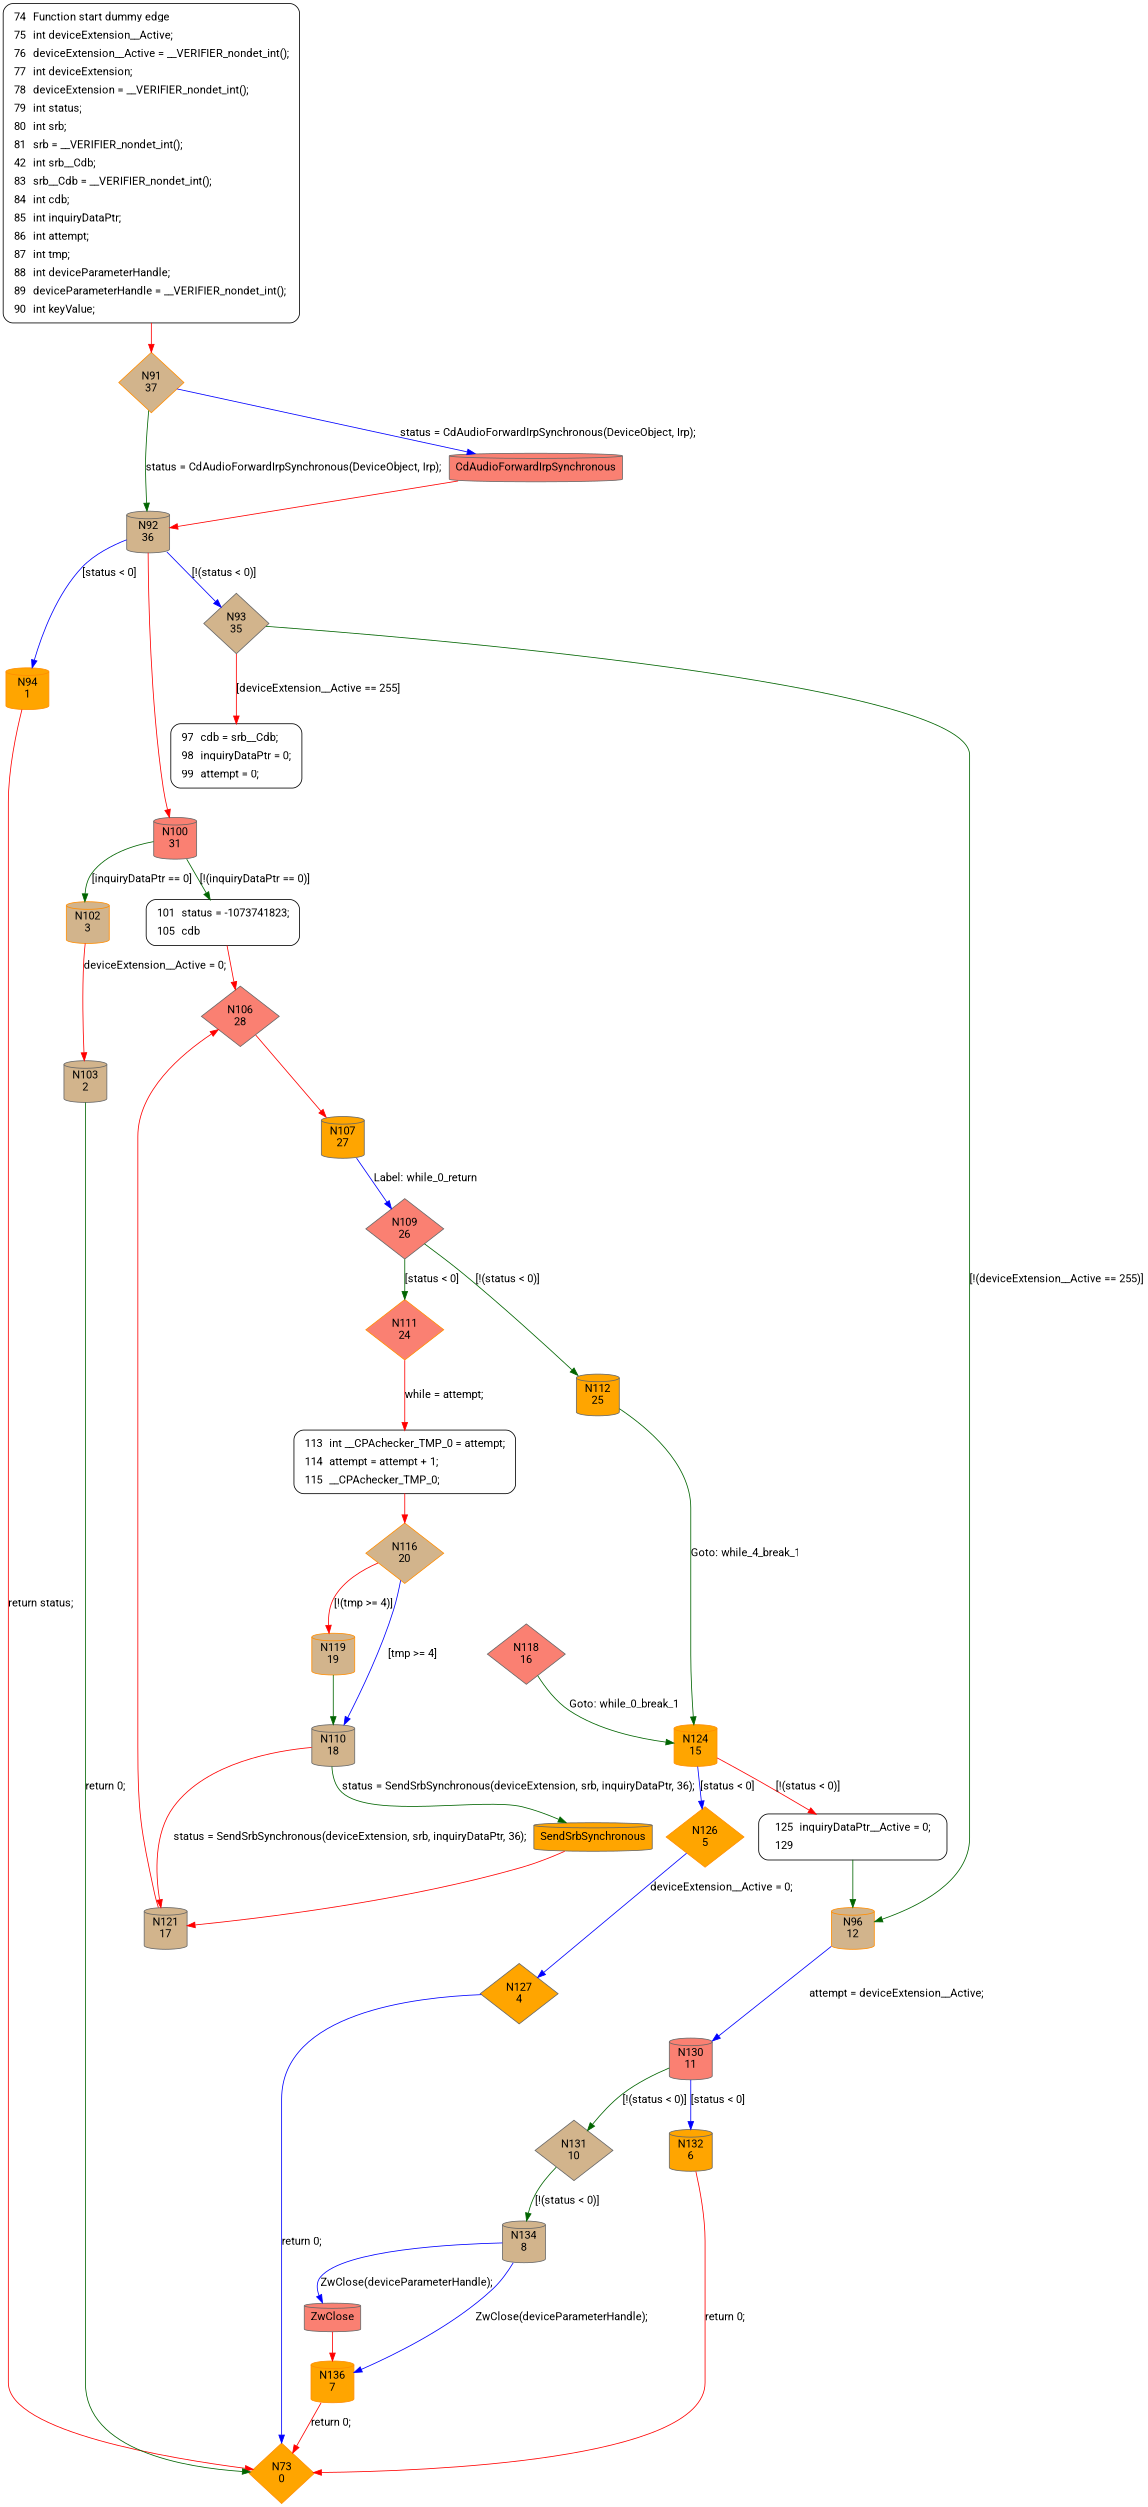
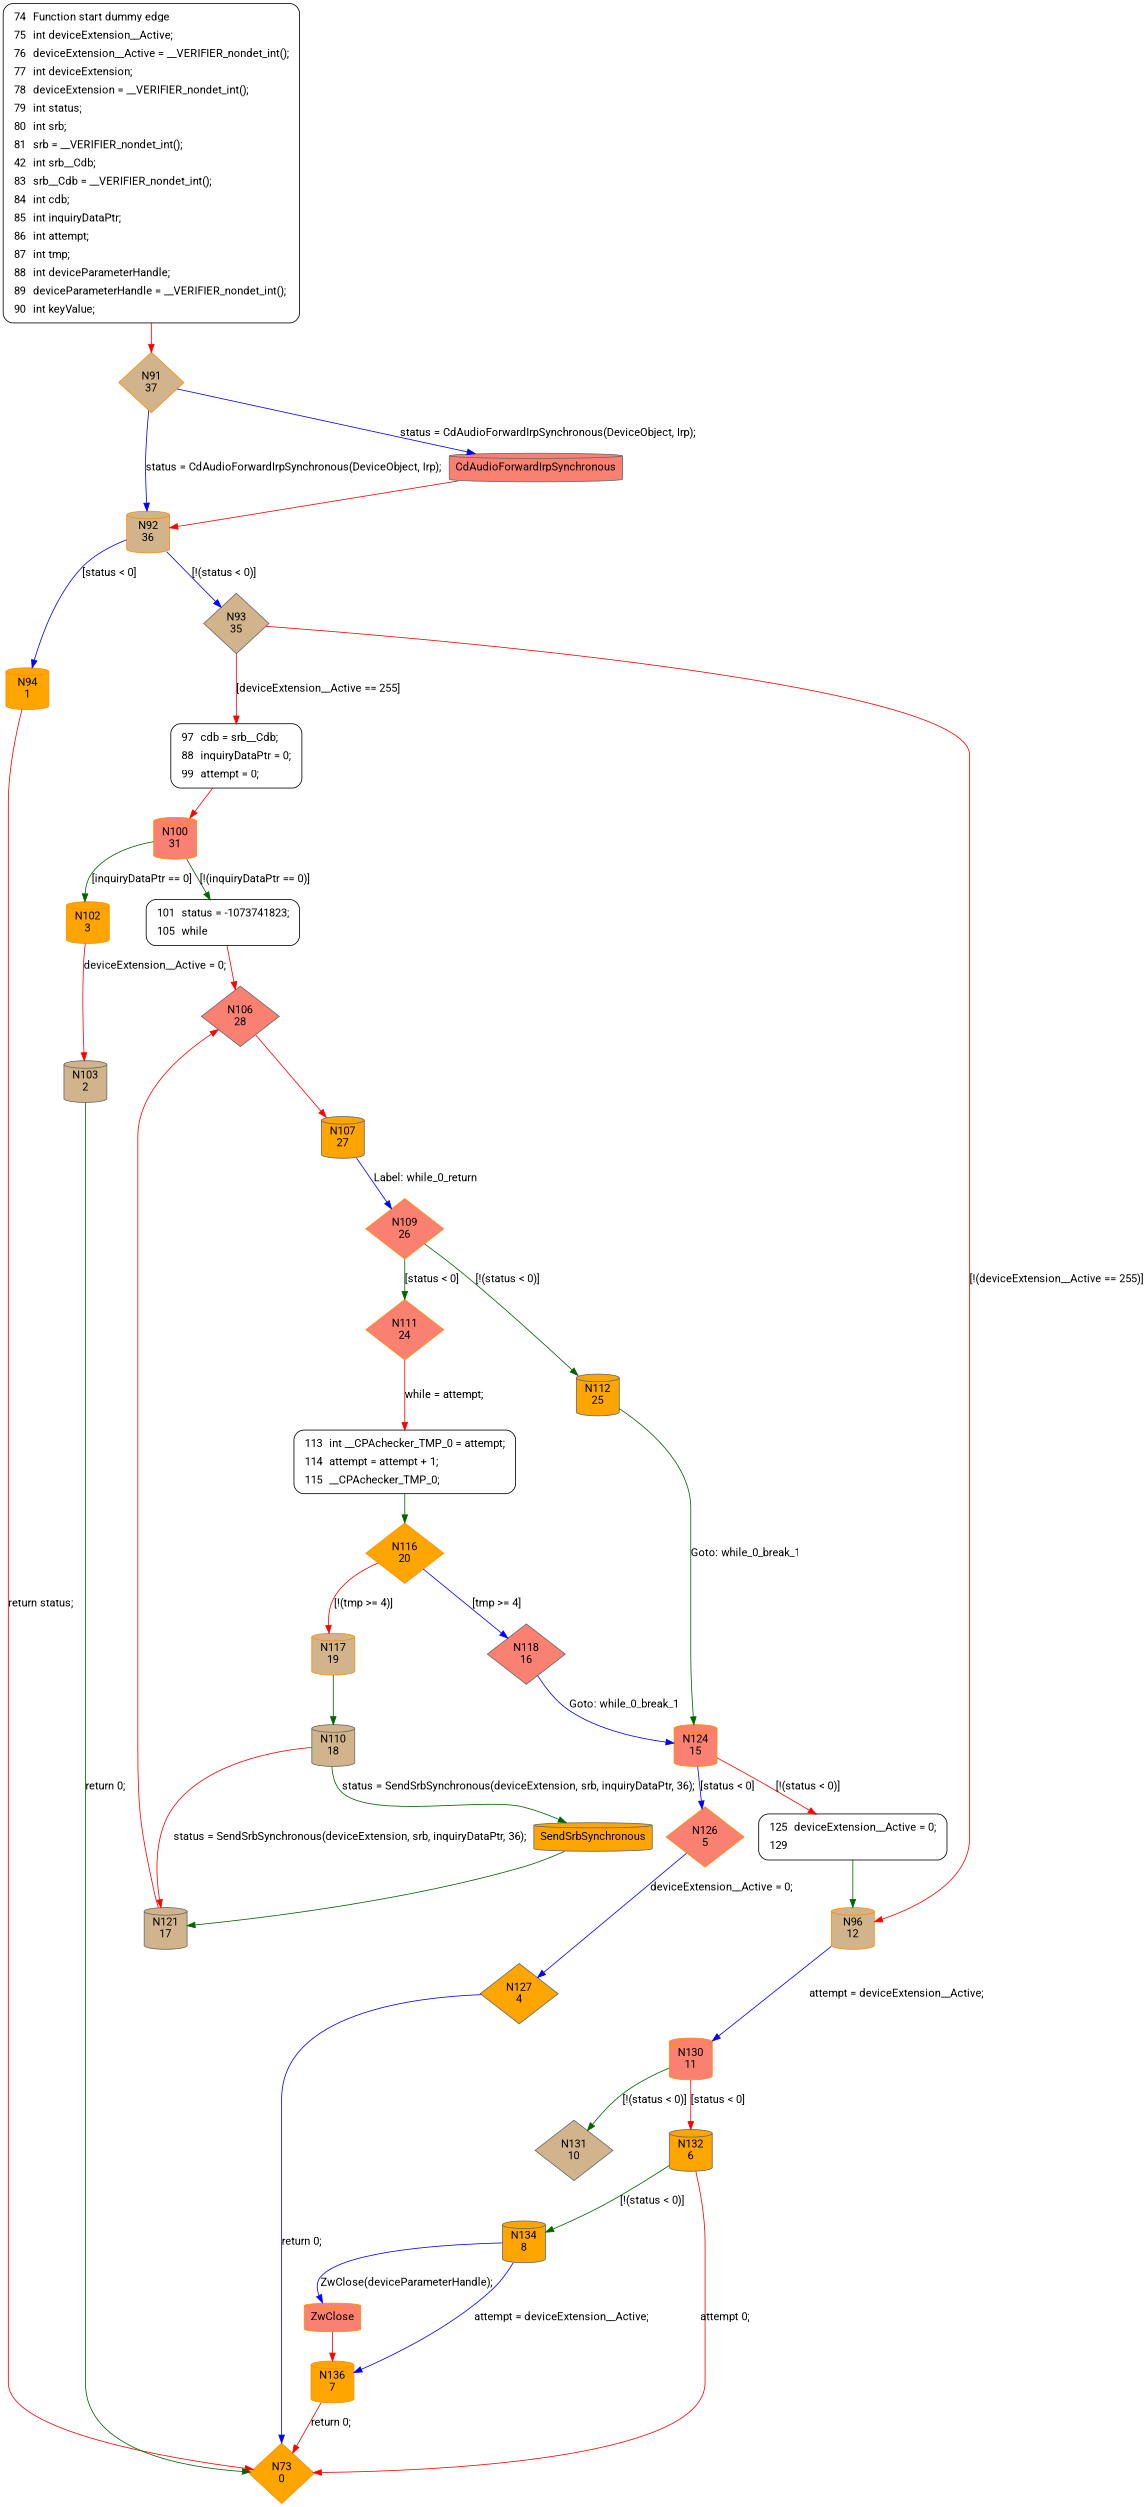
(146, 457) -> (146, 457)
(148, 532) -> (148, 532)
(153, 682) -> (204, 800)
(188, 756) -> (188, 756)
(175, 838) -> (175, 838)
(88, 923) -> (88, 923)
(191, 931) -> (195, 931)
(970, 998) -> (970, 998)
(405, 1229) -> (405, 1229)
(405, 1504) -> (405, 1504)
(405, 1553) -> (405, 1553)
(746, 1553) -> (746, 1553)
(379, 1651) -> (462, 1601)
(333, 1654) -> (333, 1654)
(594, 1723) -> (594, 1723)
(696, 1746) -> (696, 1746)
(866, 1827) -> (866, 1827)
(705, 1837) -> (705, 1837)
(382, 1899) -> (382, 1899)
(691, 2059) -> (691, 2059)
(691, 2101) -> (691, 2101)
(539, 2188) -> (613, 2200)
(524, 2242) -> (524, 2242)
(332, 2317) -> (332, 2317)
(562, 2317) -> (562, 2317)
(725, 2317) -> (725, 2317)
